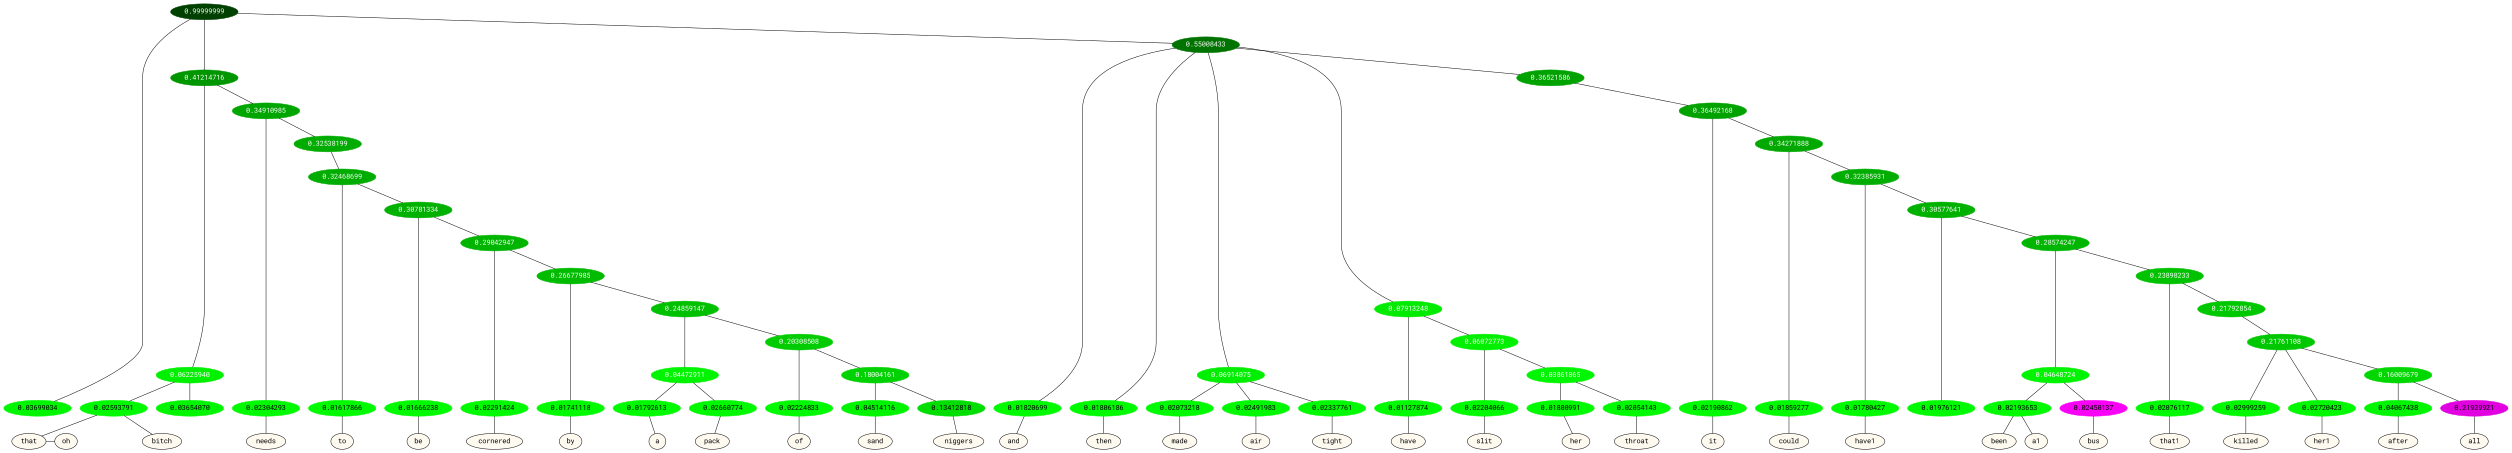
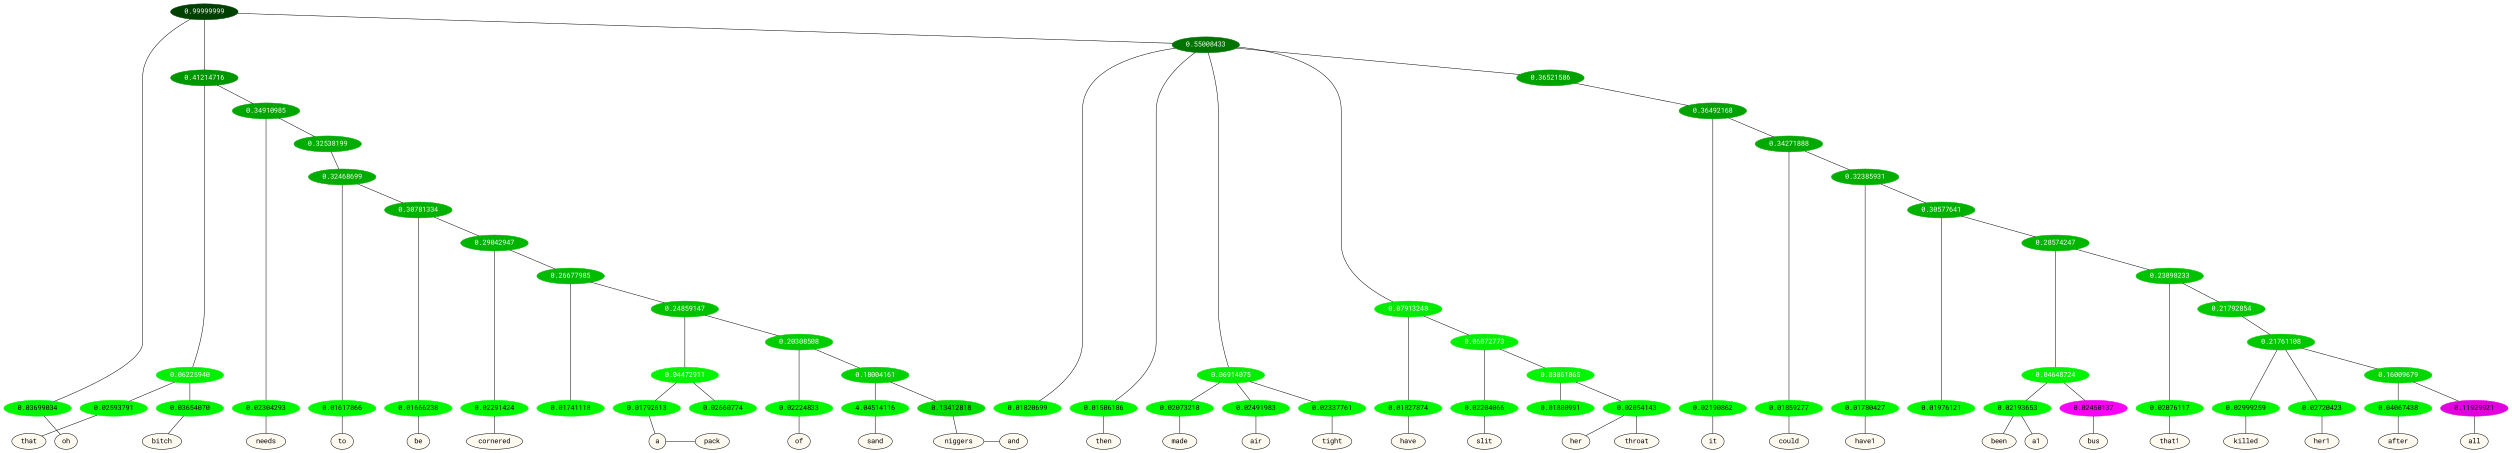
(875, 408) -> (875, 408)
(1104, 408) -> (1104, 408)
(1408, 408) -> (1408, 408)
(2474, 408) -> (2474, 408)
(138, 425) -> (176, 425)
(718, 425) -> (681, 441)
(1020, 425) -> (992, 441)
(1568, 425) -> (1605, 426)
(50, 441) -> (52, 425)
(571, 441) -> none
